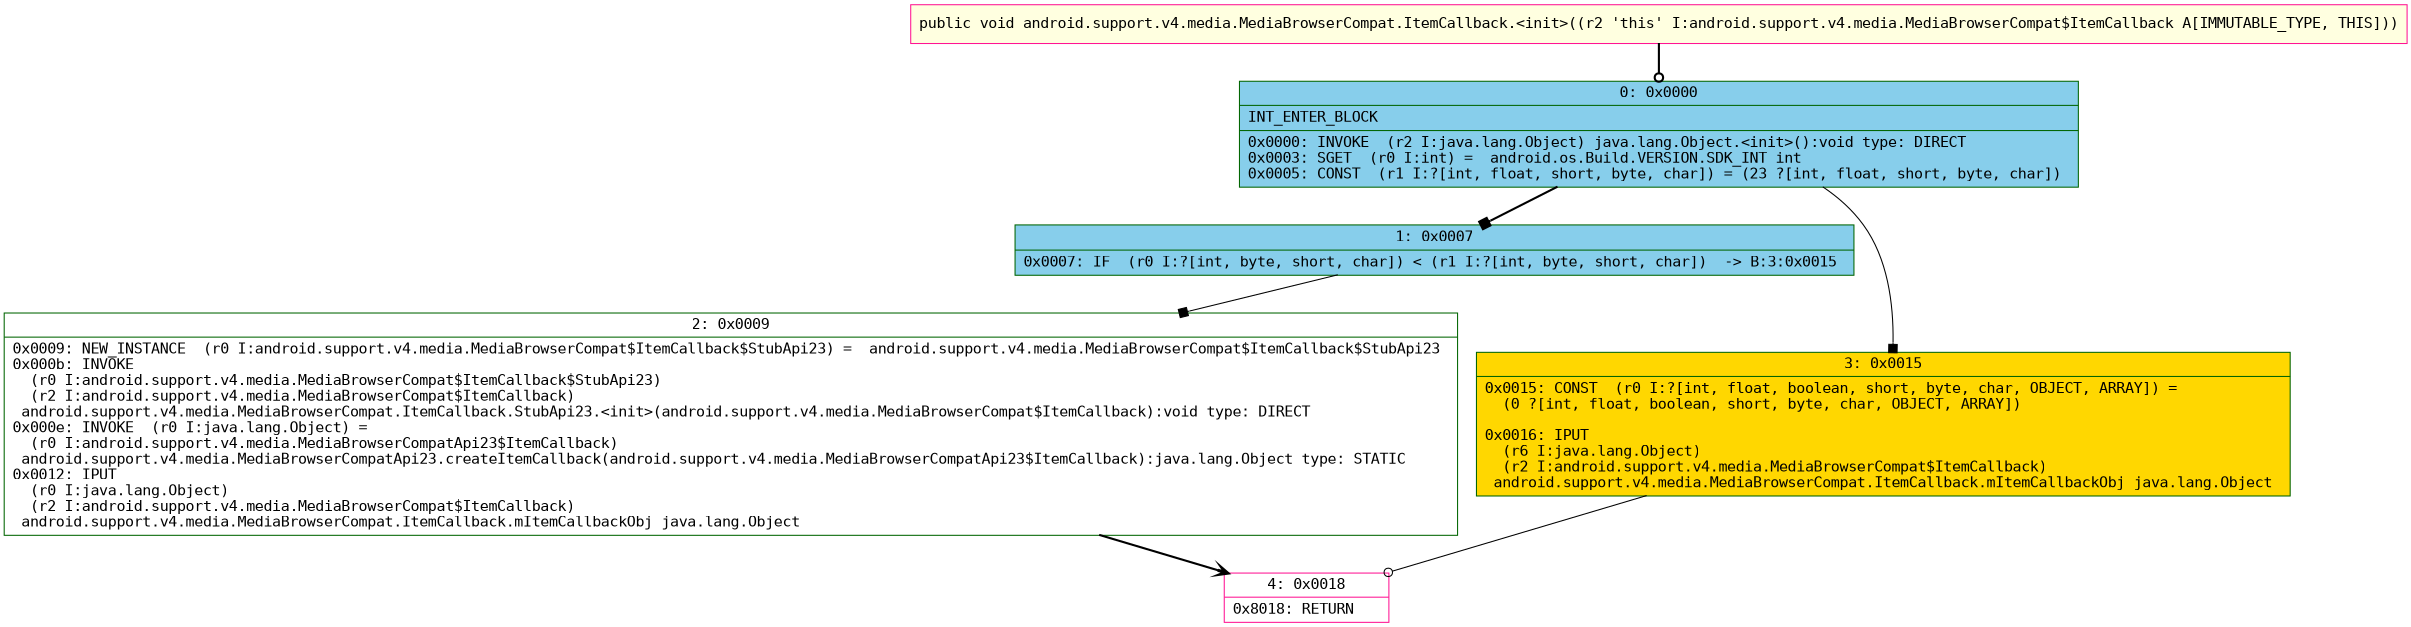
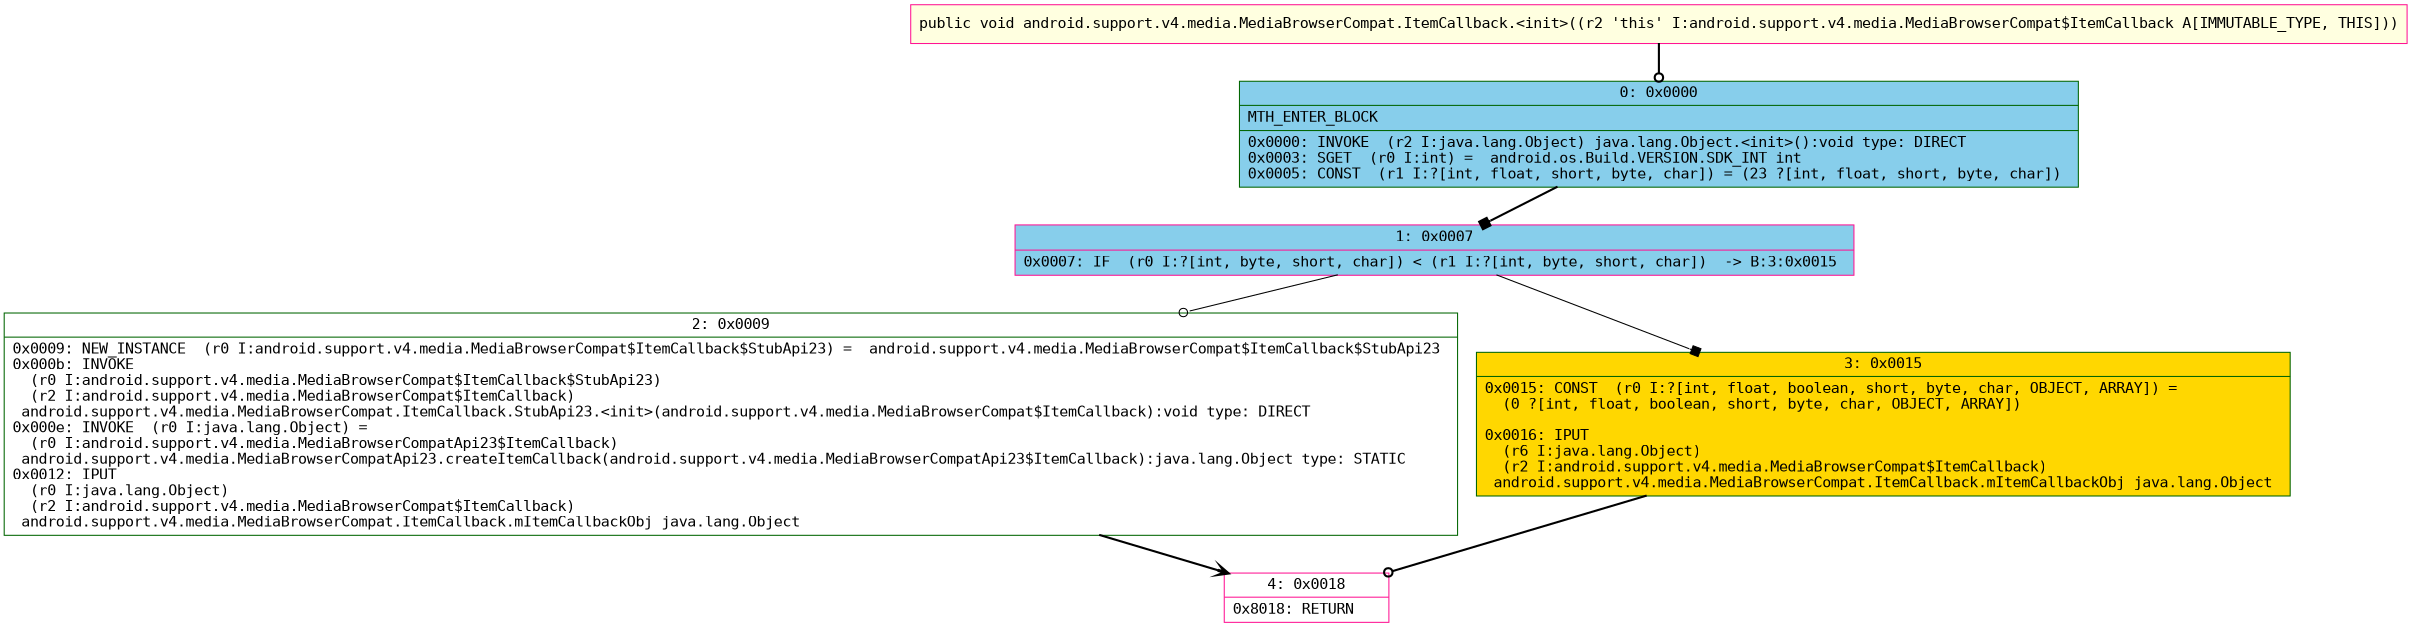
(1313, 117) -> (1313, 117)
(1434, 250) -> (1434, 250)
(1879, 254) -> (1593, 312)
(1264, 293) -> (1264, 293)
(1519, 533) -> (1519, 533)
